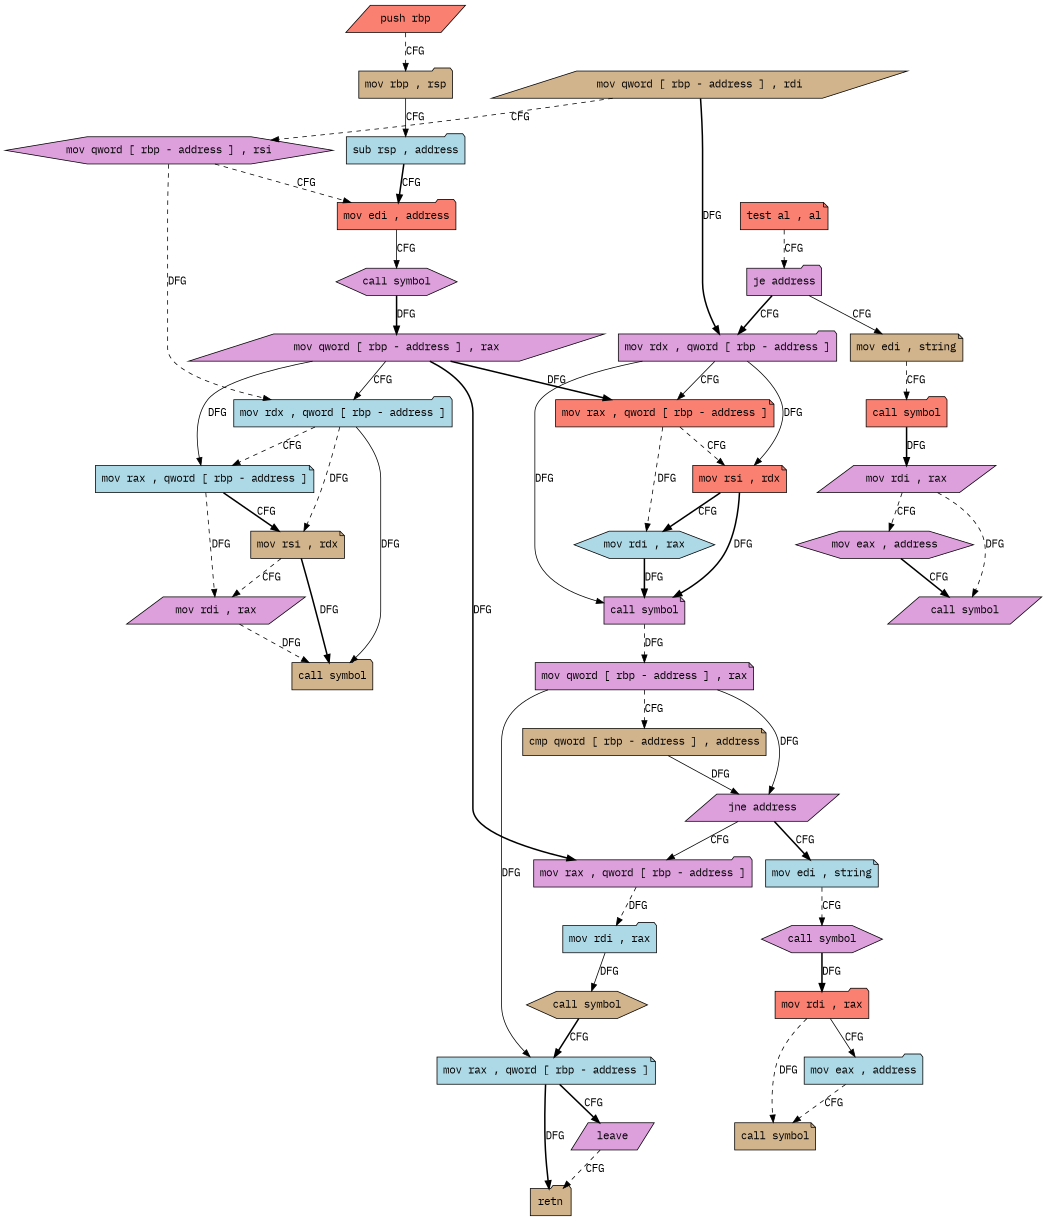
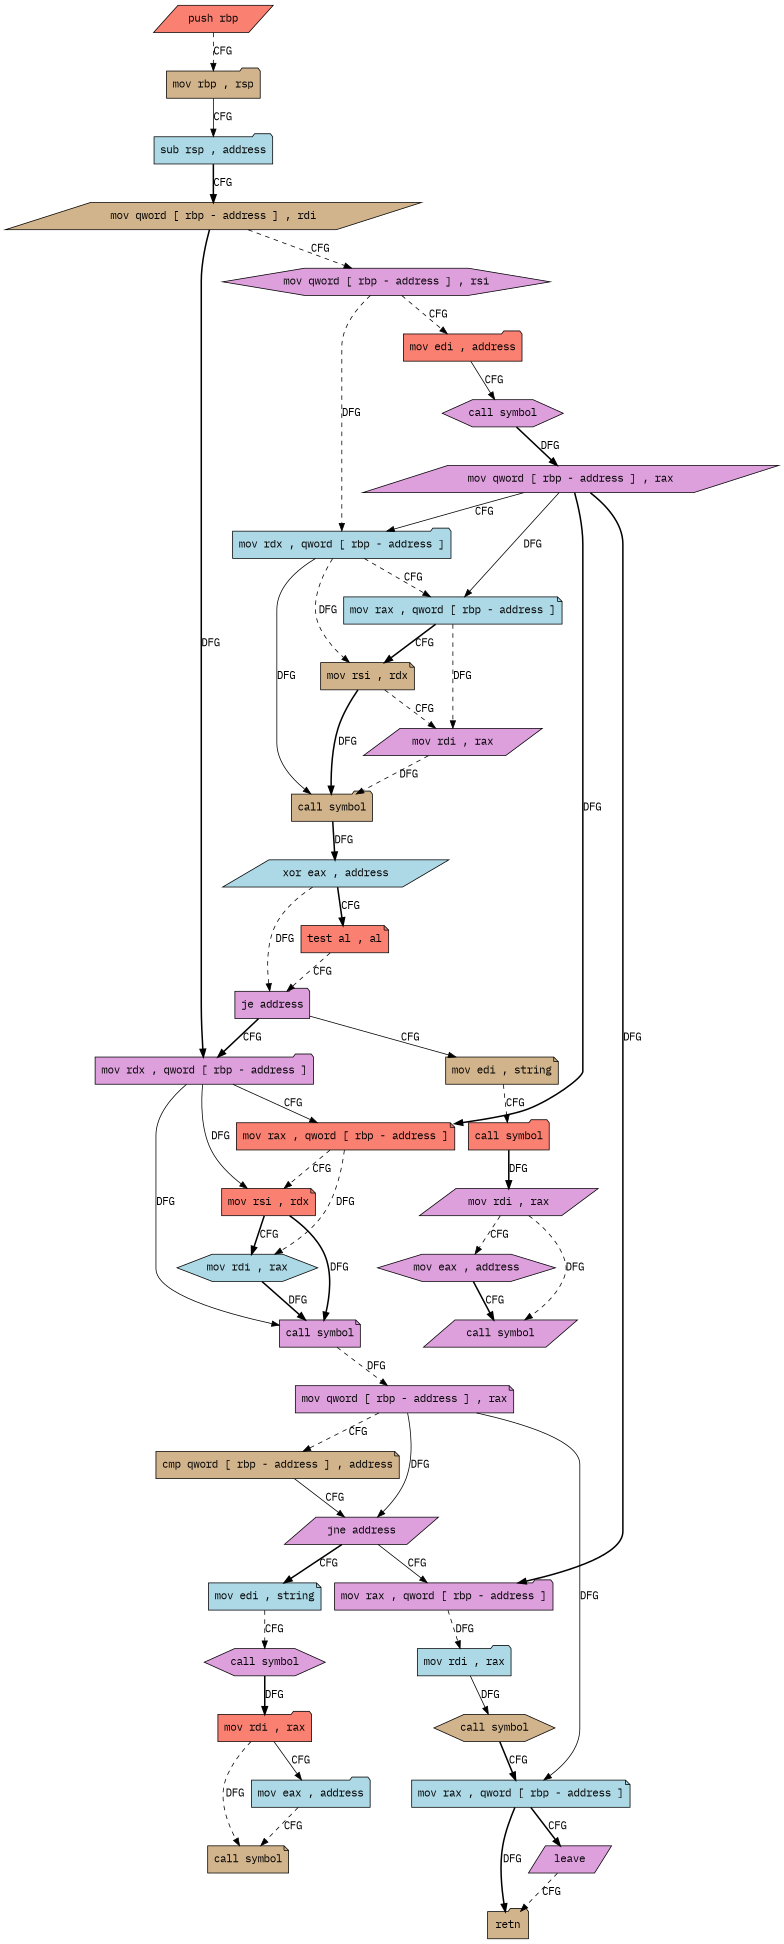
(402, 179) -> (213, 179)
(720, 775) -> (335, 1498)
none -> (336, 873)
